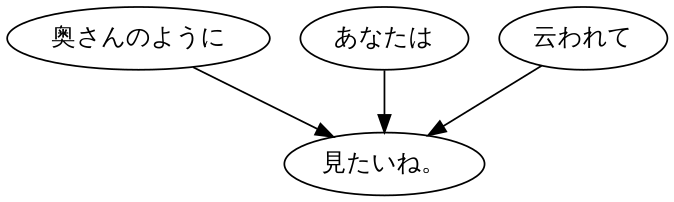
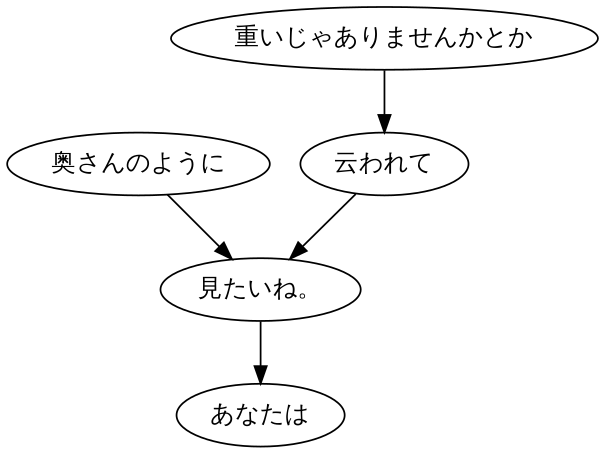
none -> (384, 38)
(384, 93) -> (261, 344)
